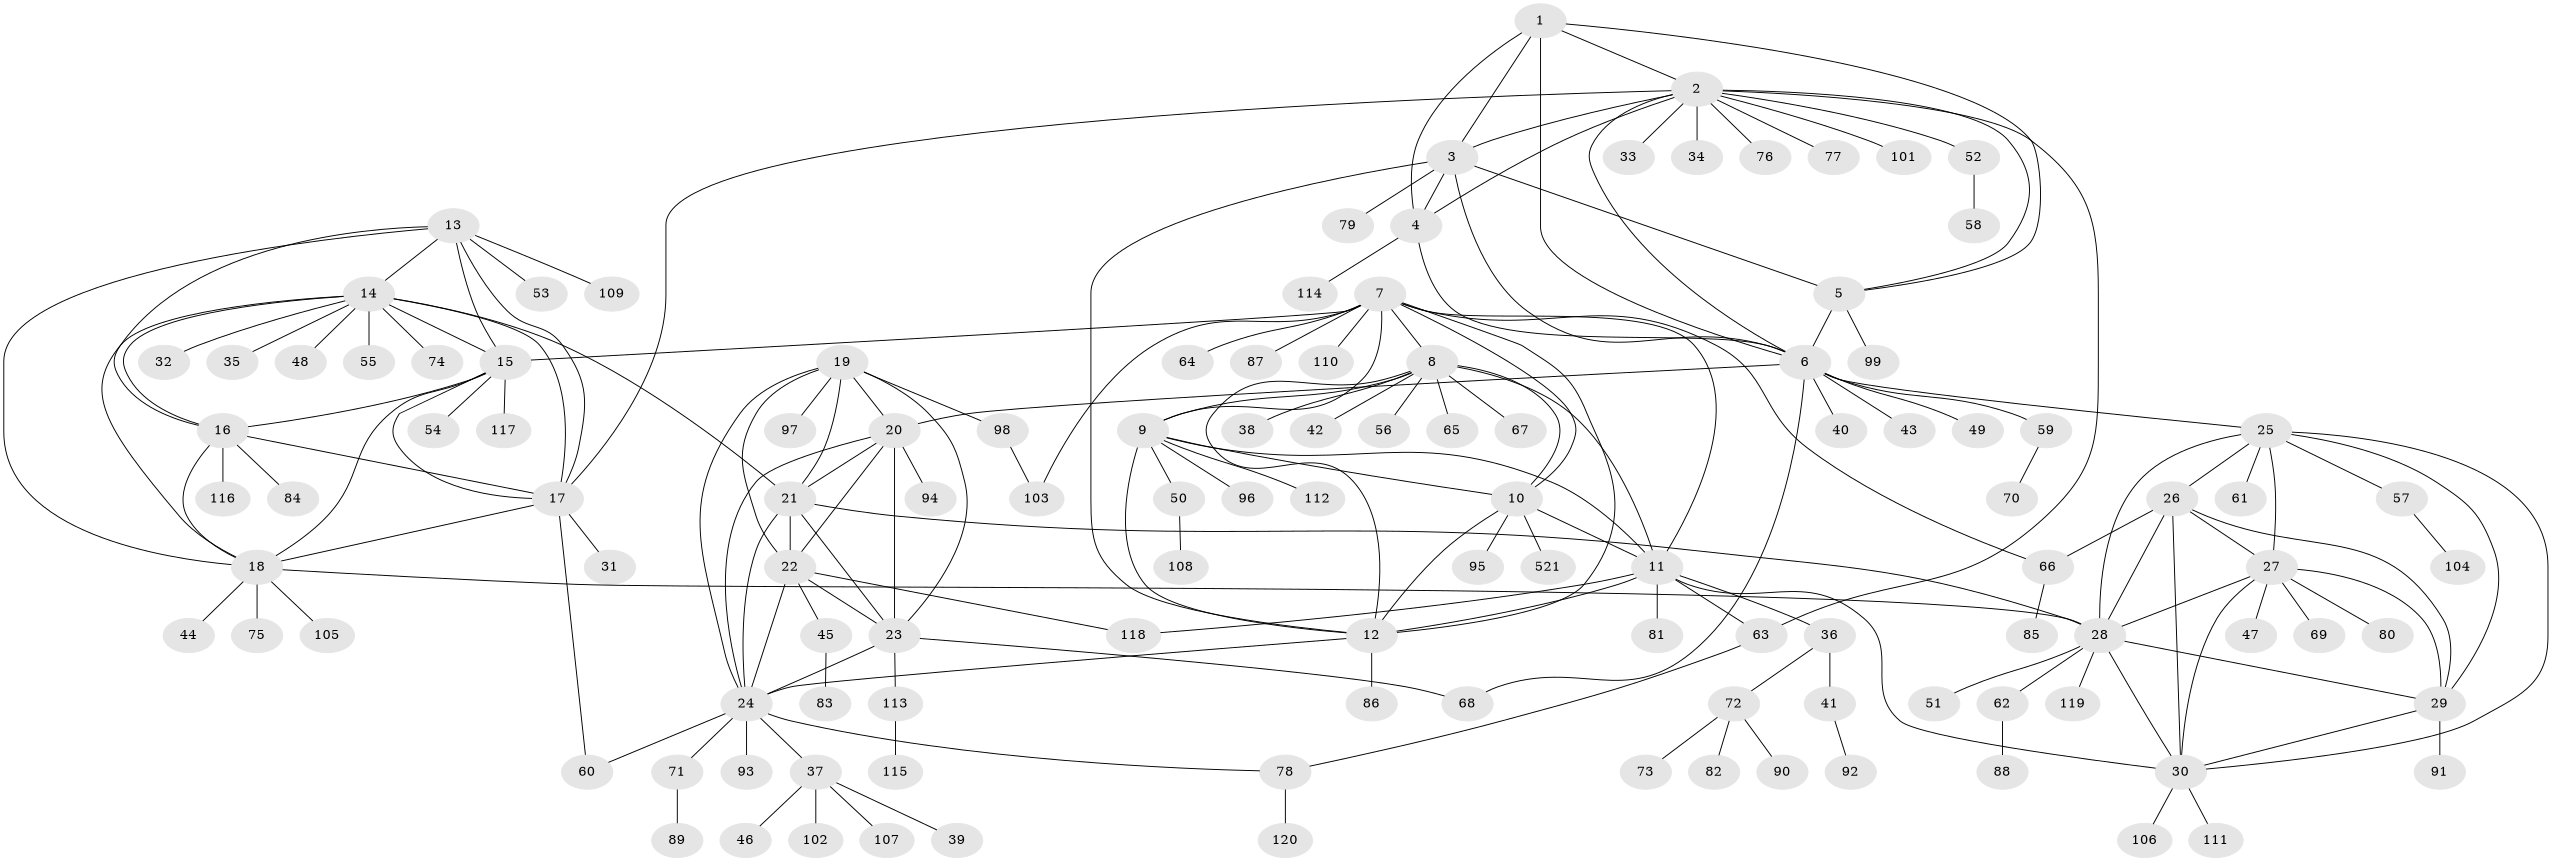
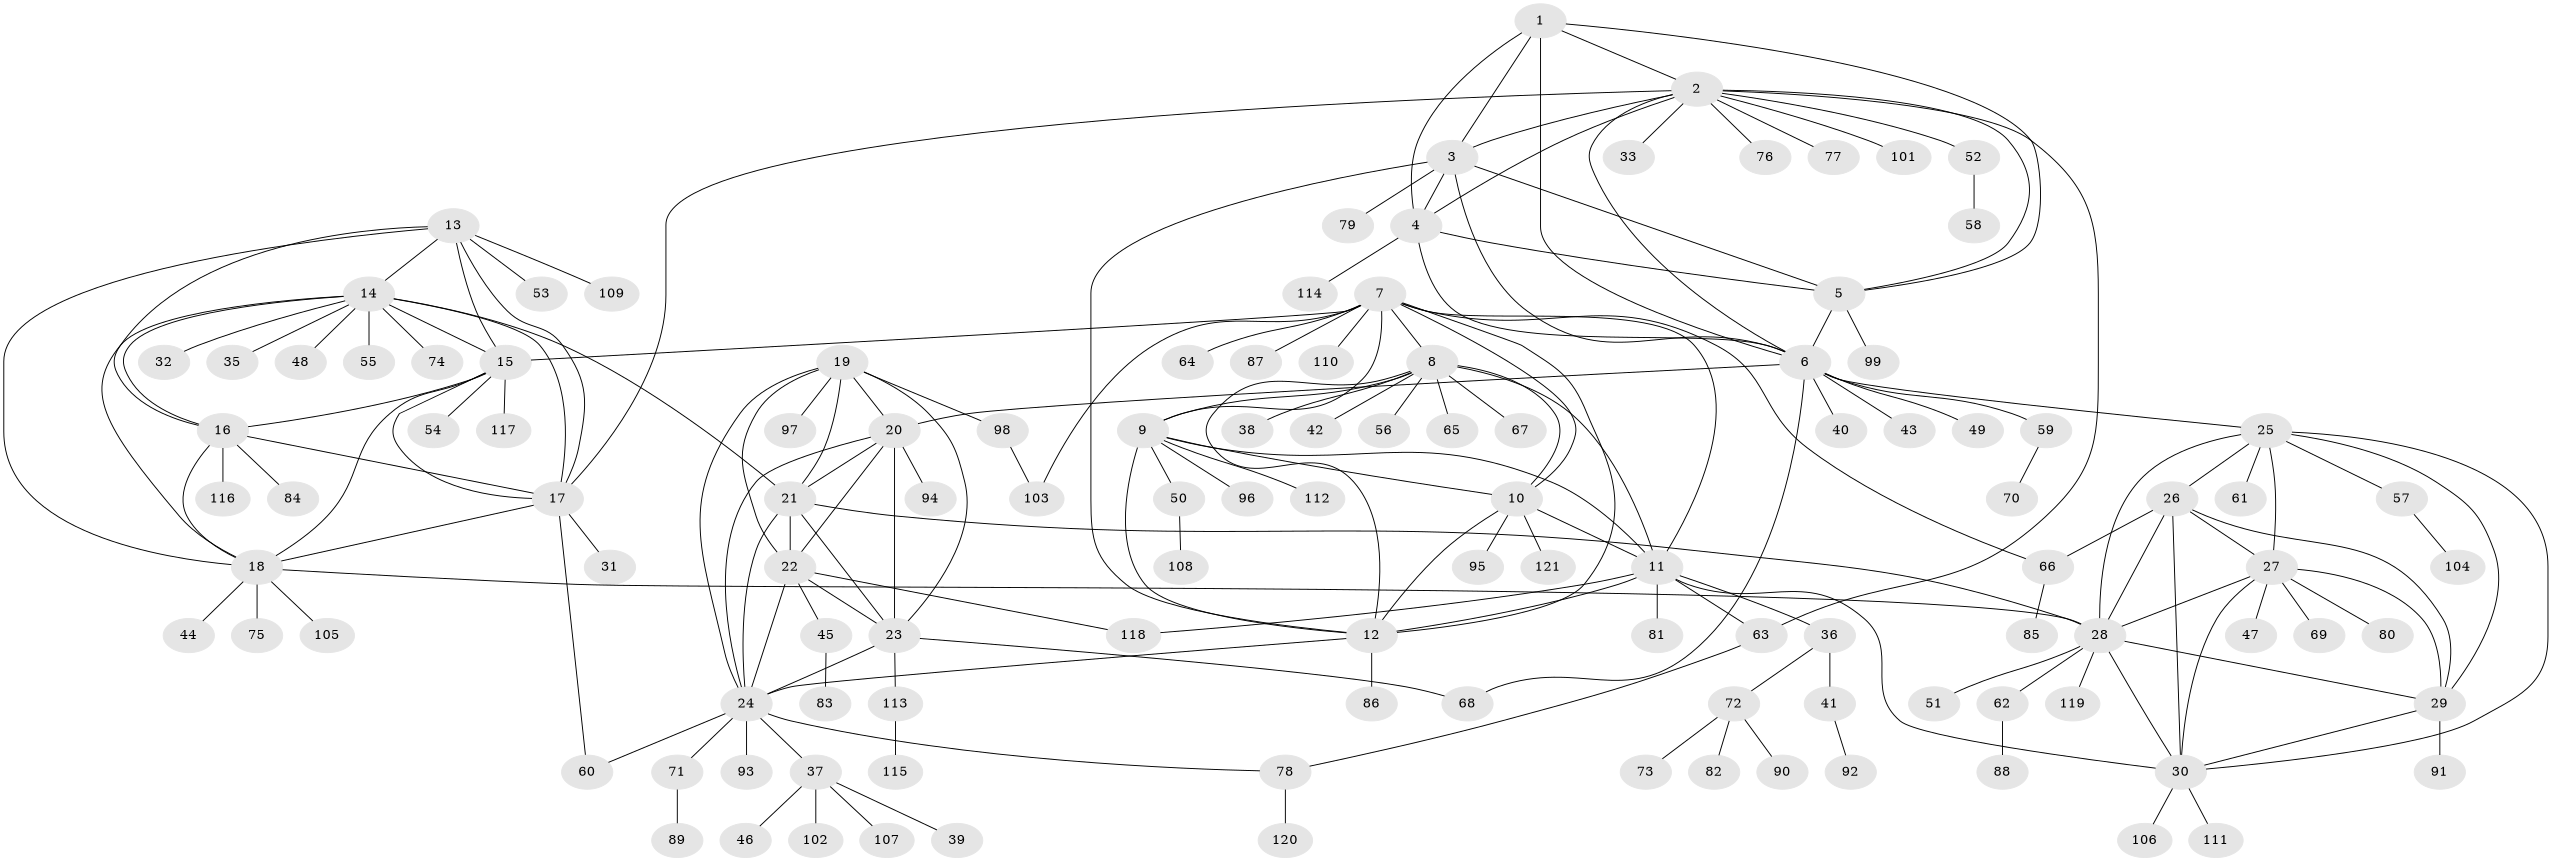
(1697, 157) -> none
none -> (1627, 265)
(1548, 567) -> (1548, 567)
